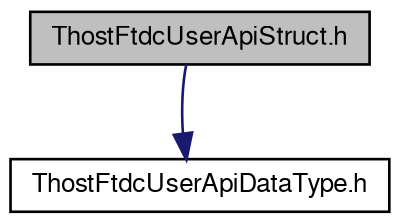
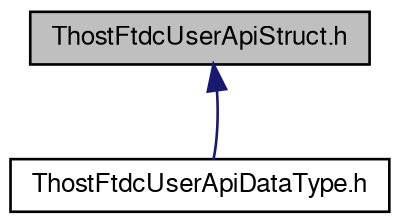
(182, 99) -> (217, 125)
